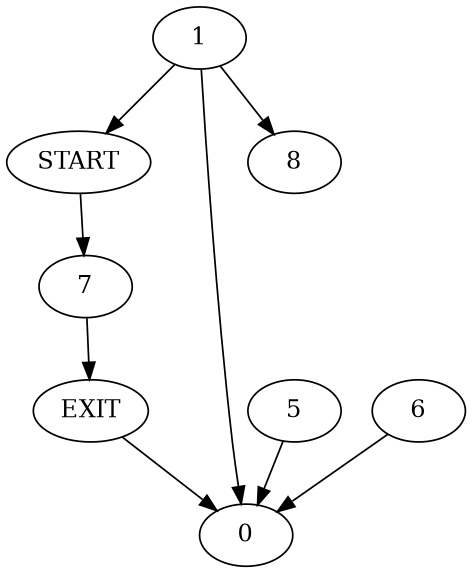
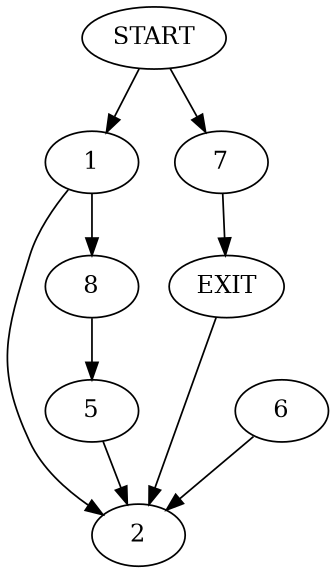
(146, 93) -> (127, 93)
none -> (92, 340)
(246, 535) -> (139, 535)
